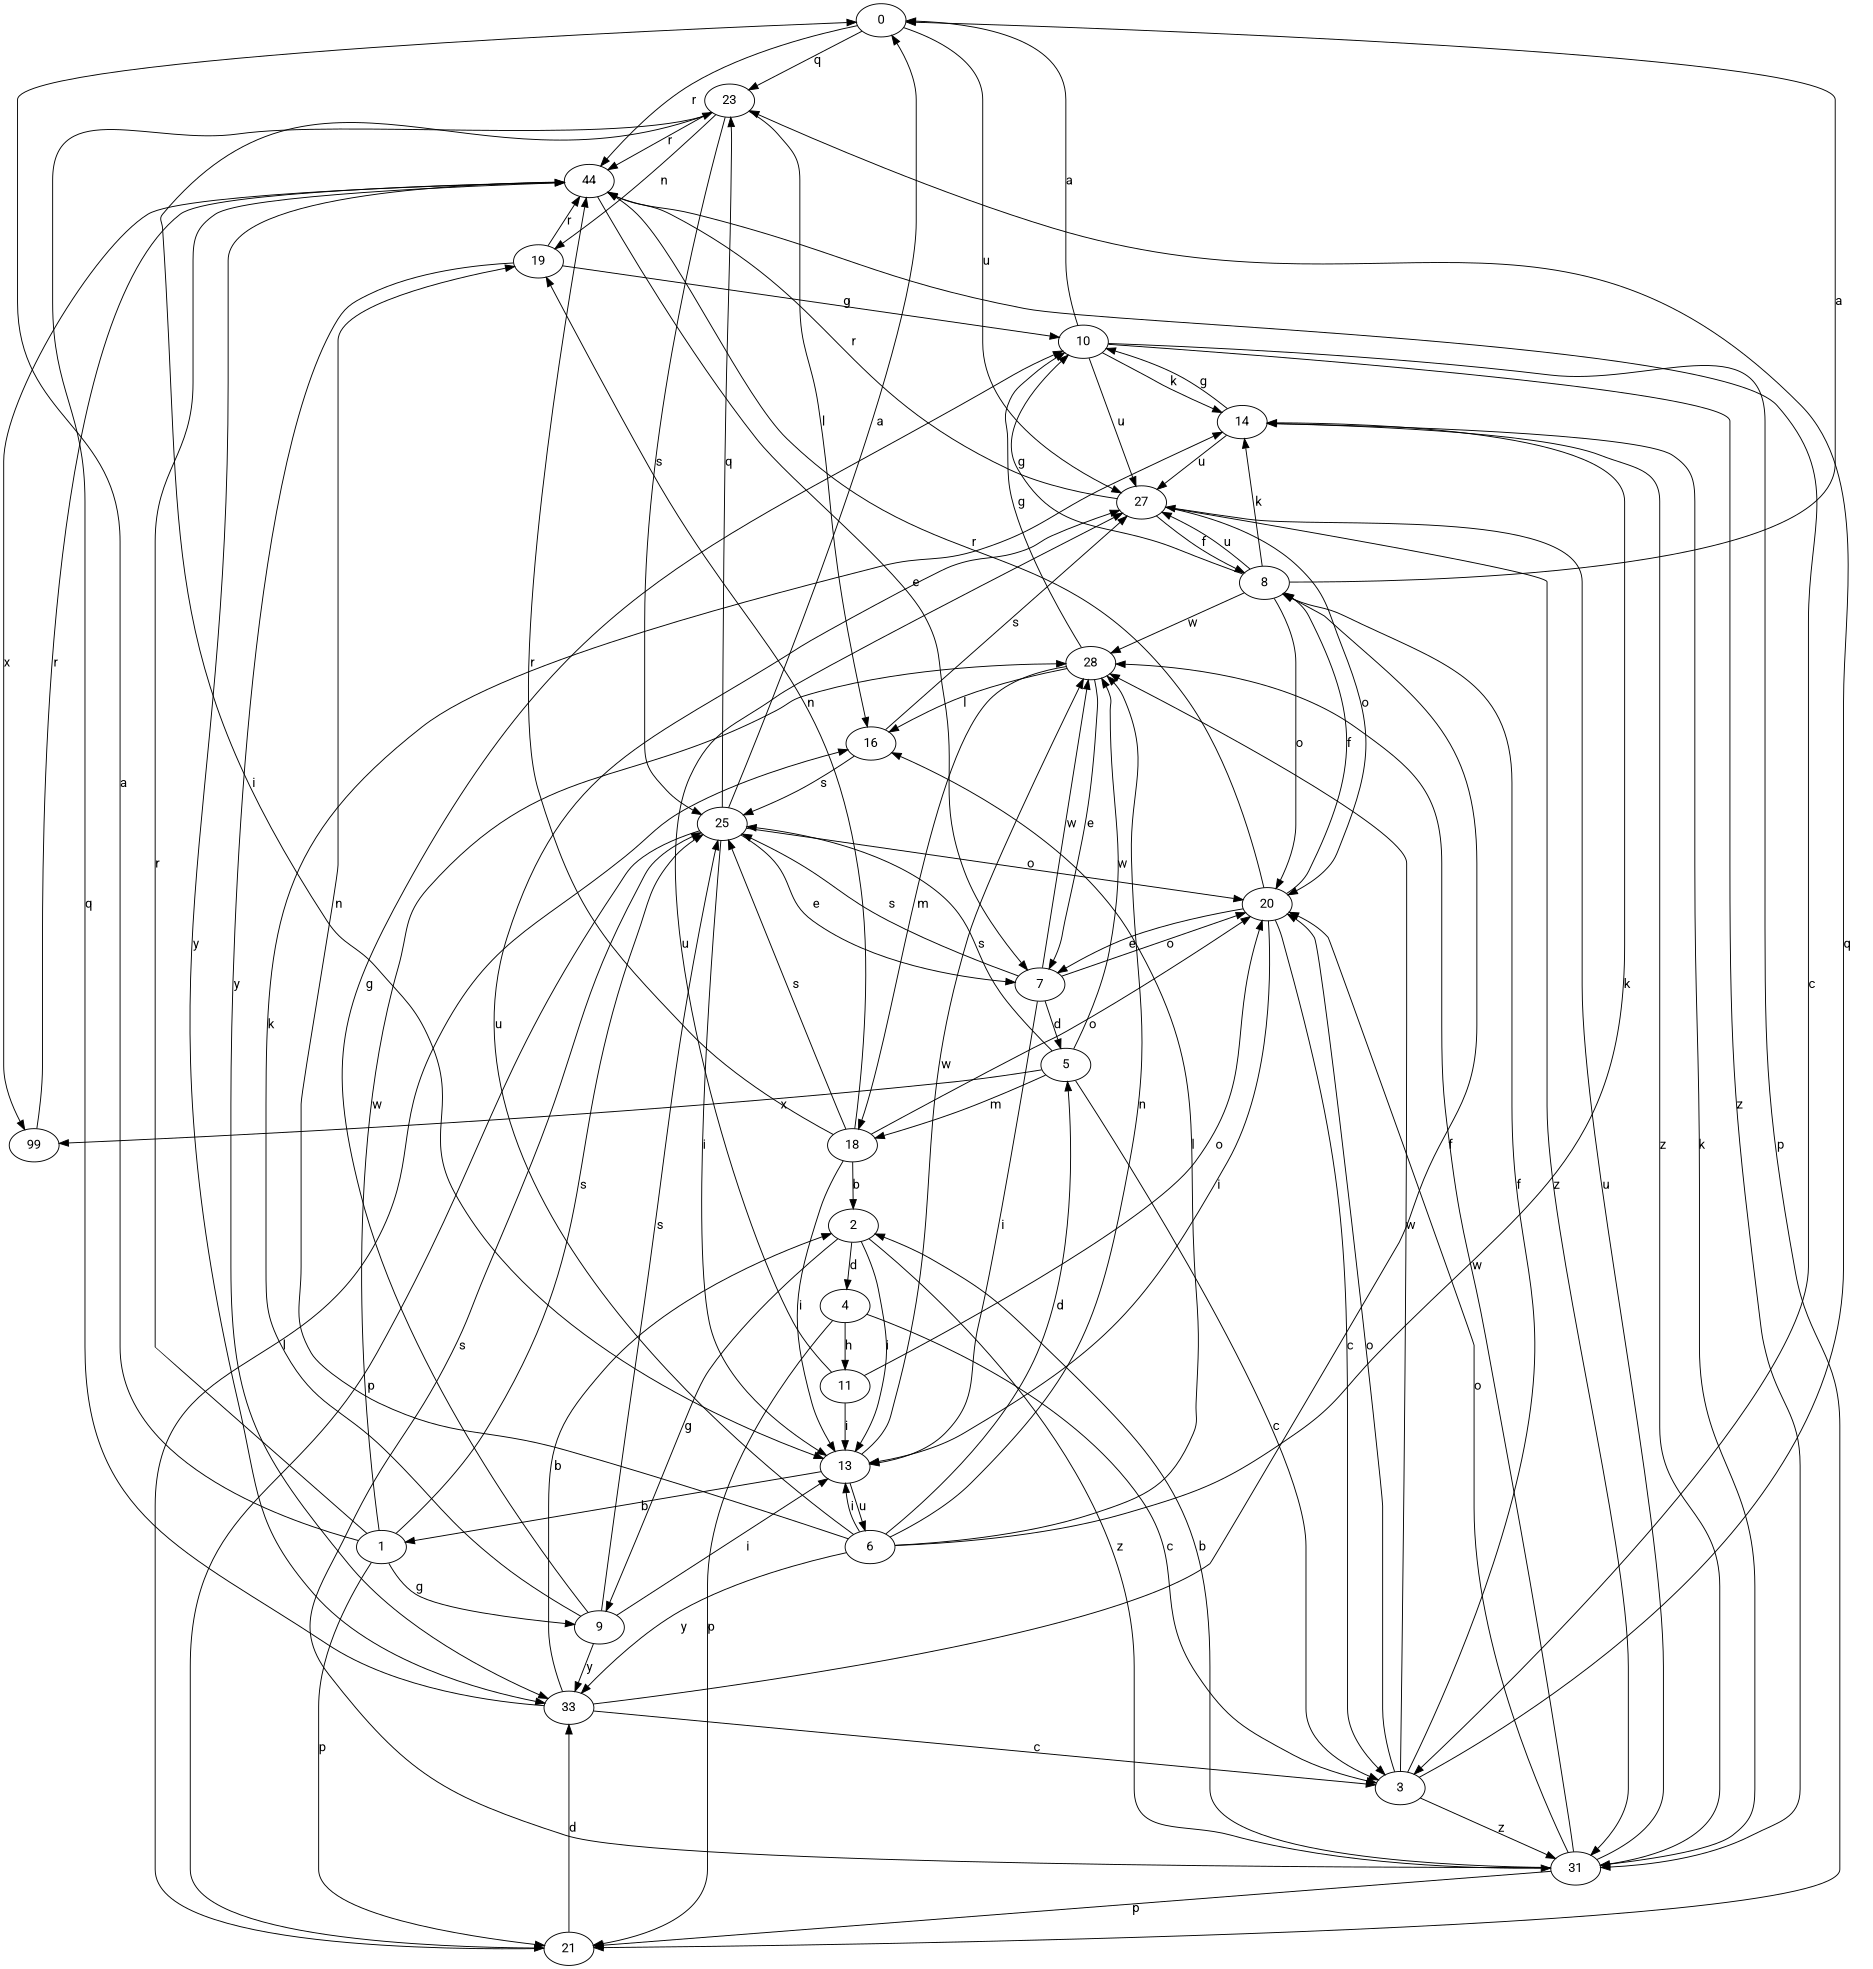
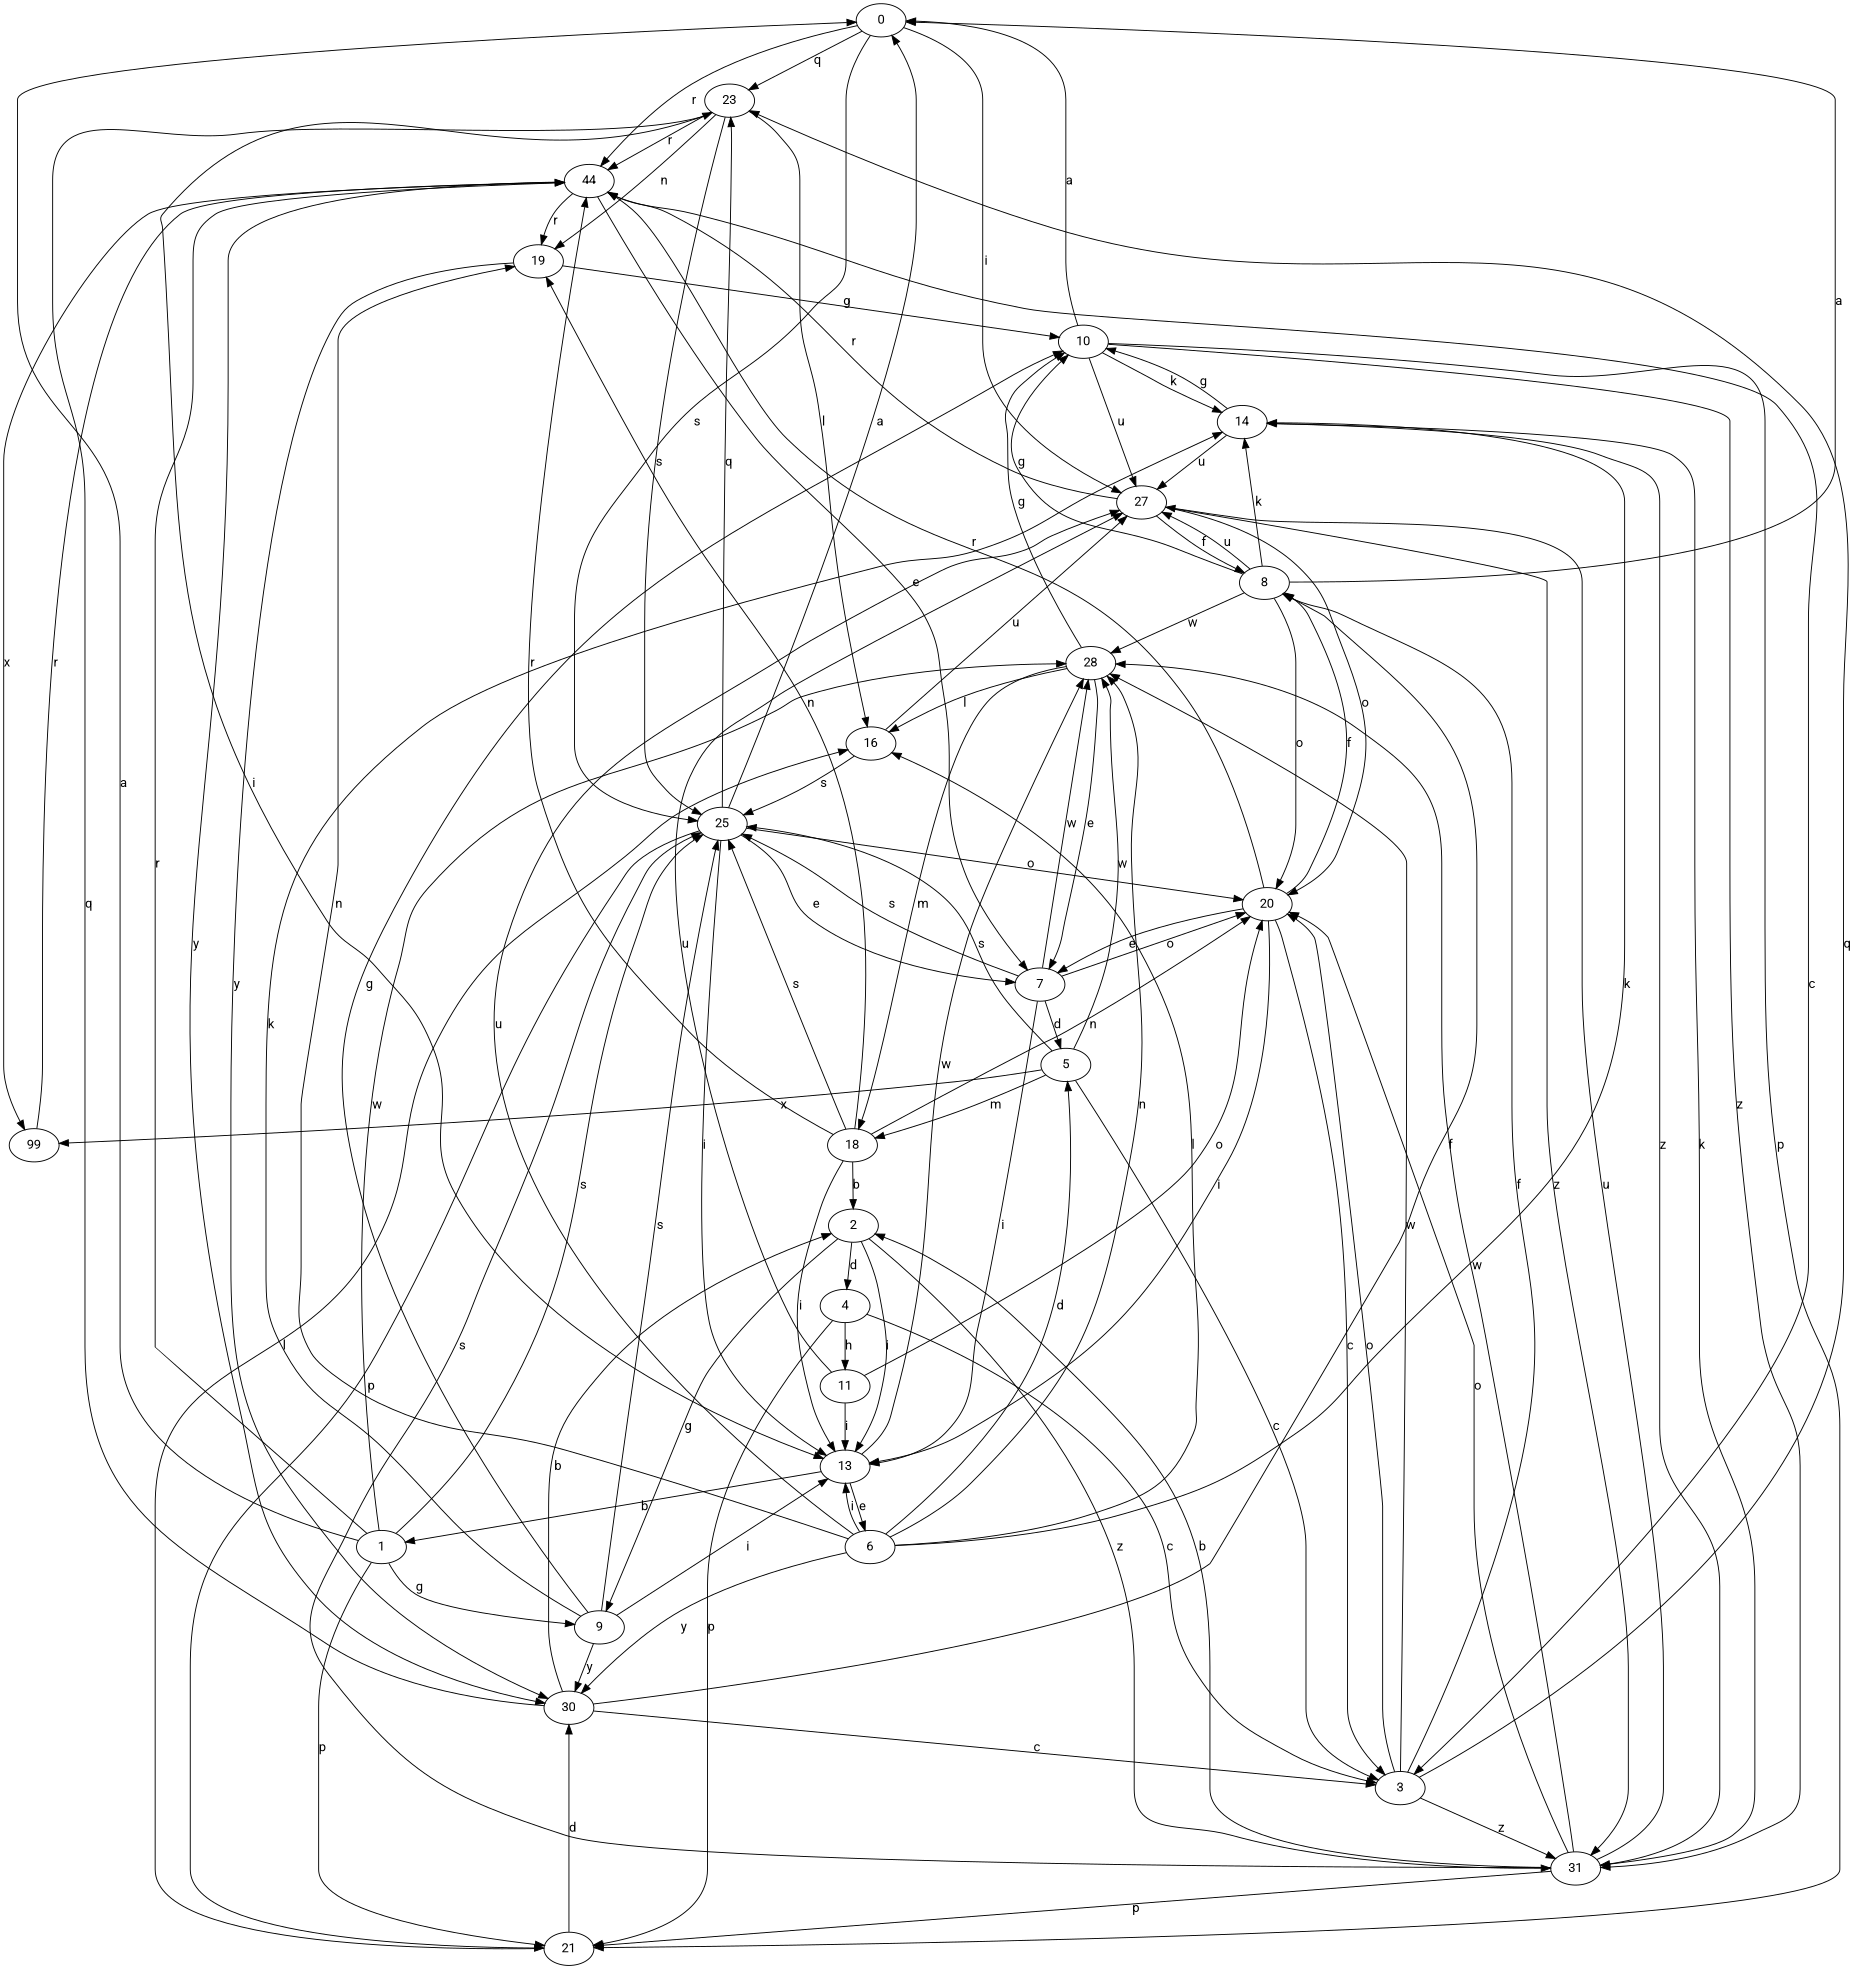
(561, 225) -> (555, 212)
(986, 261) -> (986, 261)
none -> (667, 435)
(1016, 623) -> (1016, 623)
(1093, 1025) -> (1093, 1025)
(863, 1507) -> (863, 1507)
(569, 1708) -> (569, 1708)
